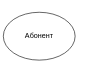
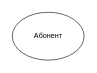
(39, 36) -> (48, 36)
